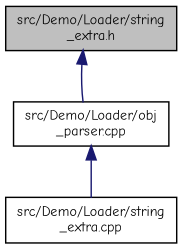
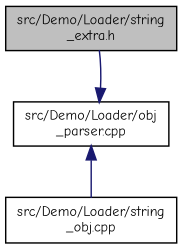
(82, 83) -> (101, 69)
(91, 220) -> (91, 220)
